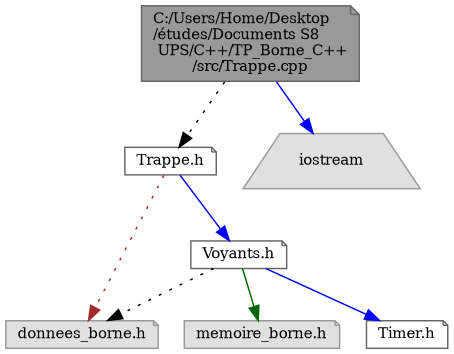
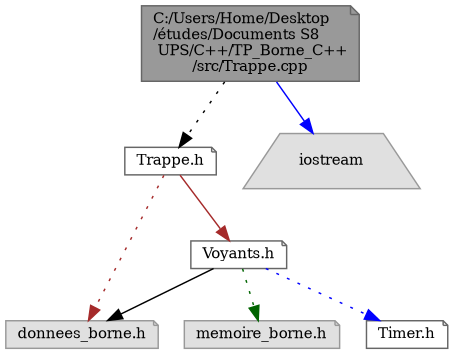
(200, 202) -> (200, 202)
(248, 288) -> (248, 288)
(167, 291) -> (167, 291)
(316, 291) -> (316, 291)
